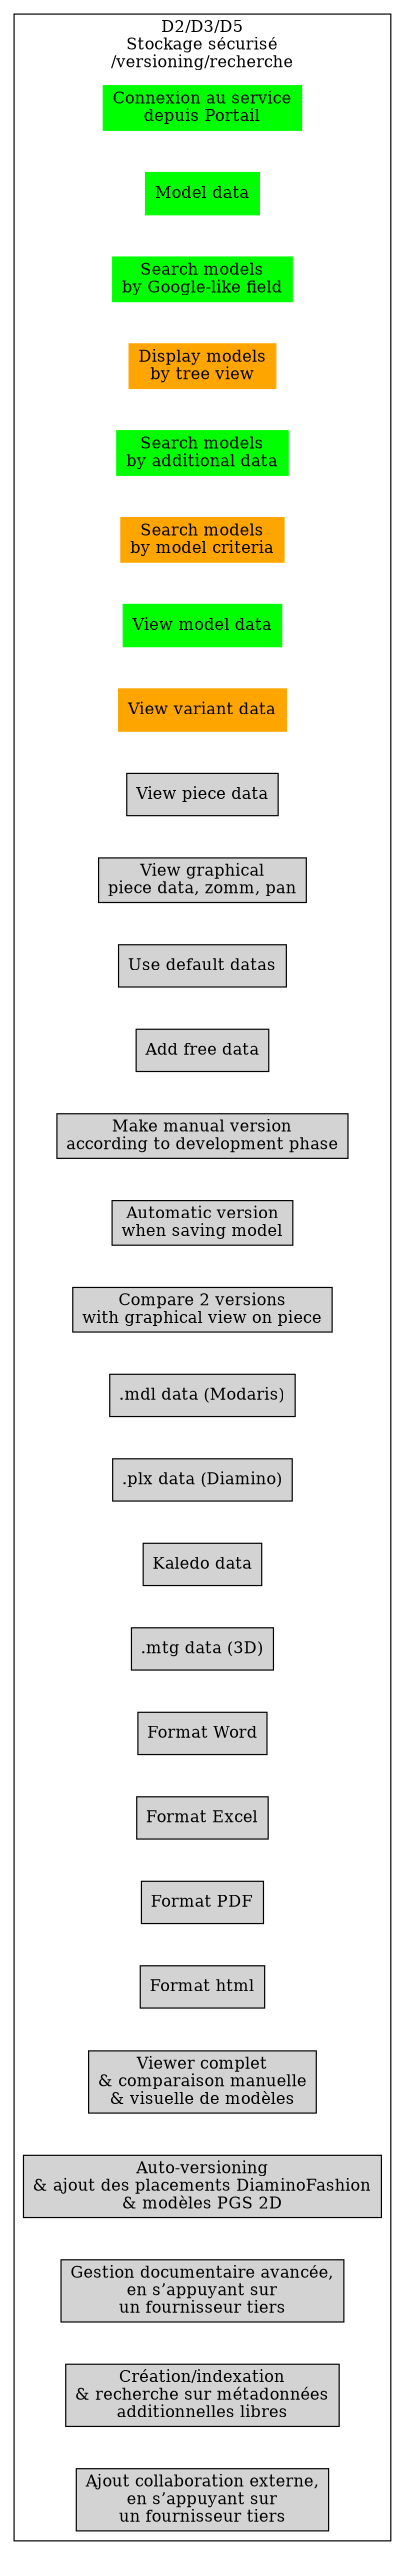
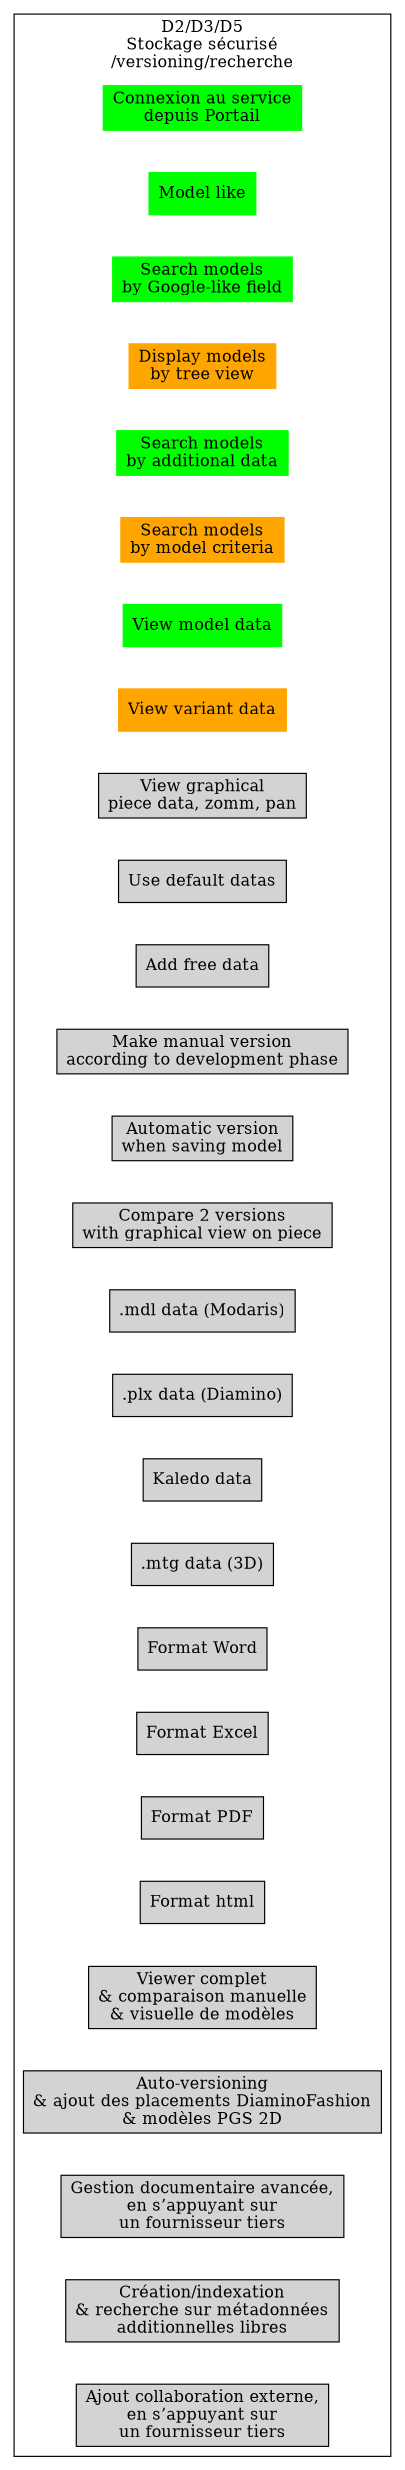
(202, 194) -> (202, 194)
(202, 795) -> none
